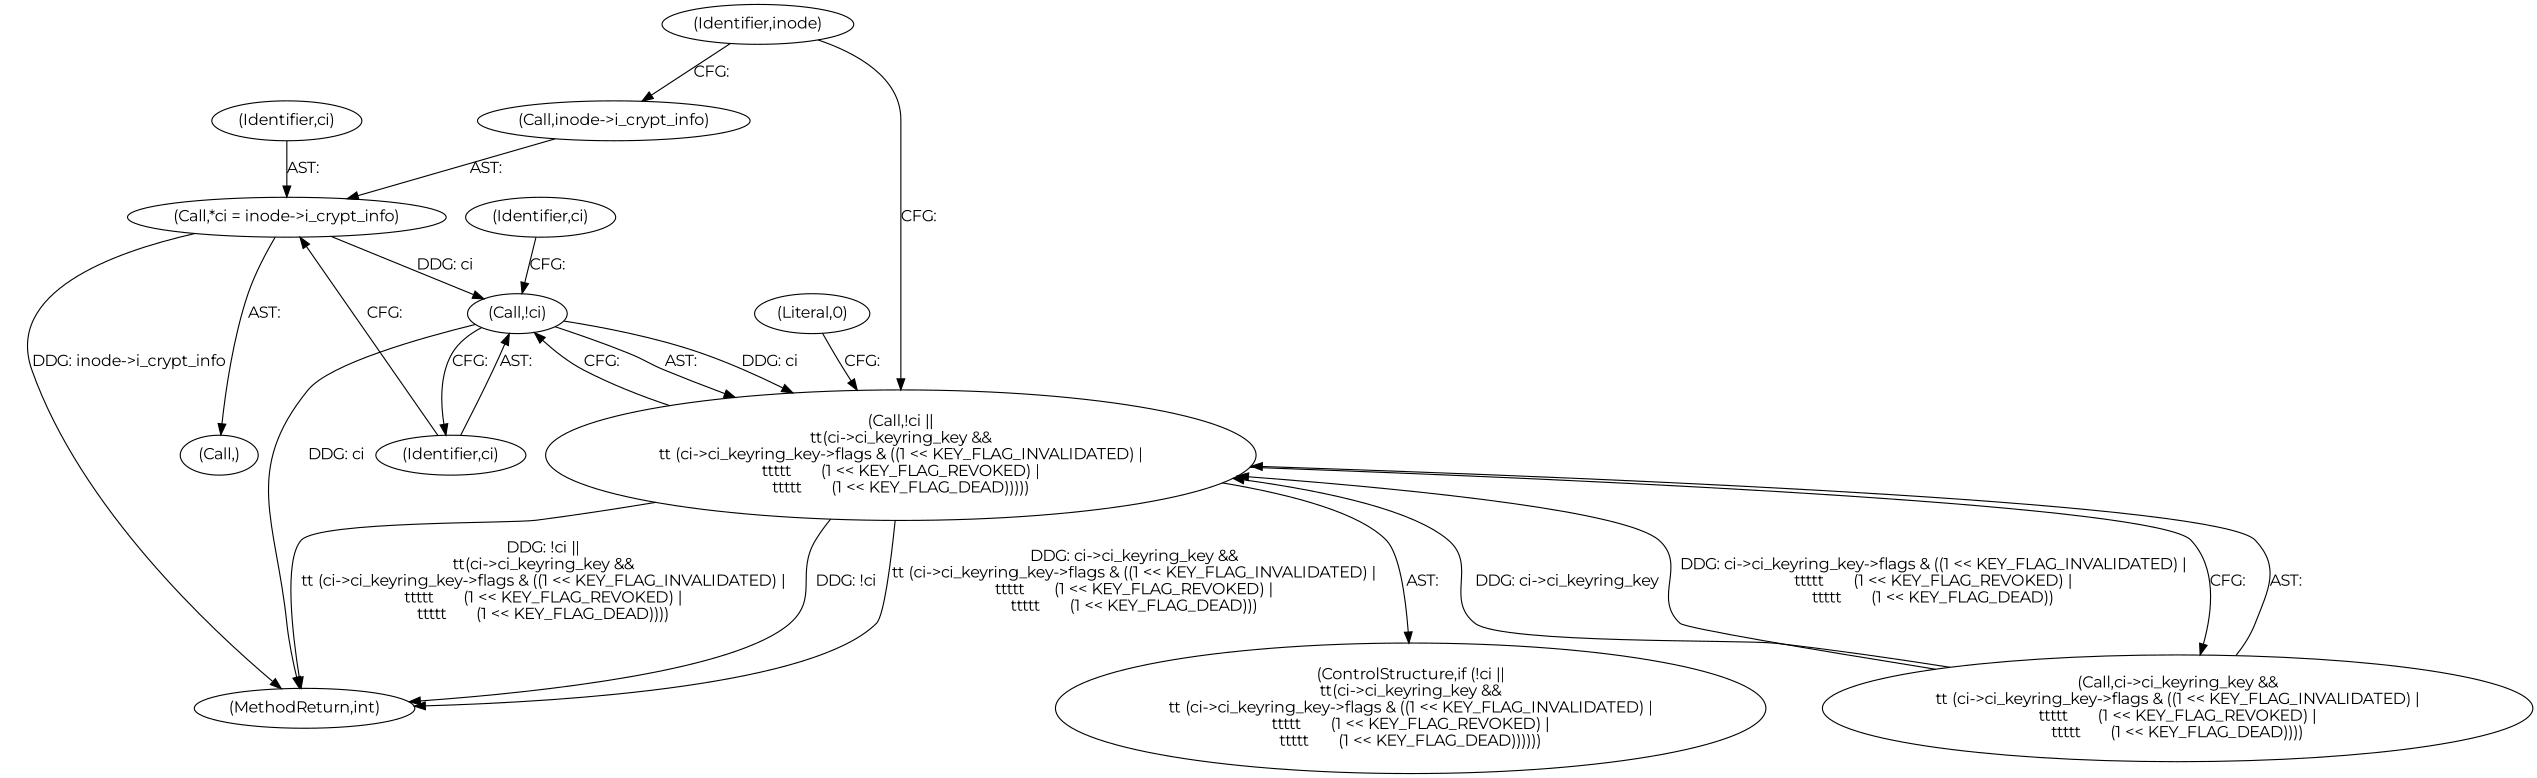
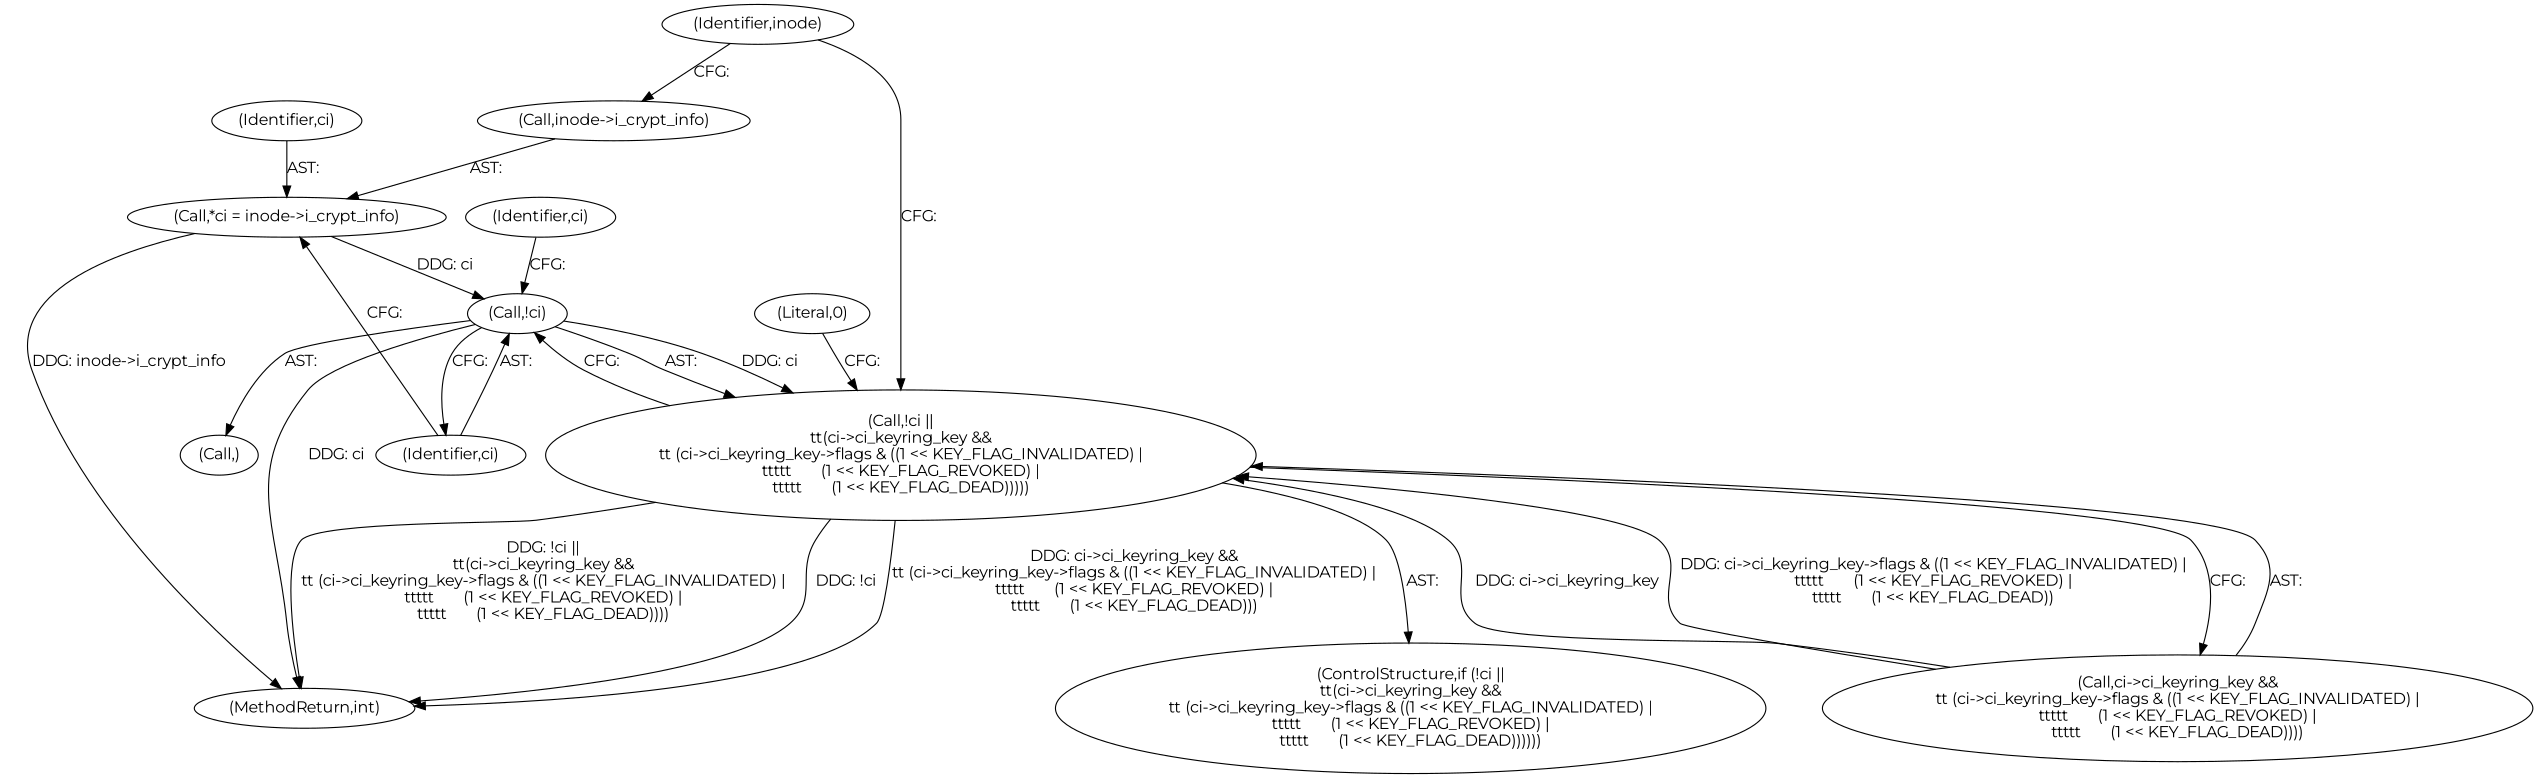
(238, 327) -> (332, 341)
